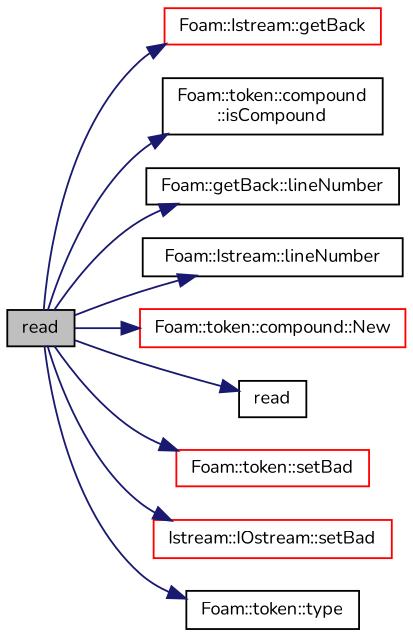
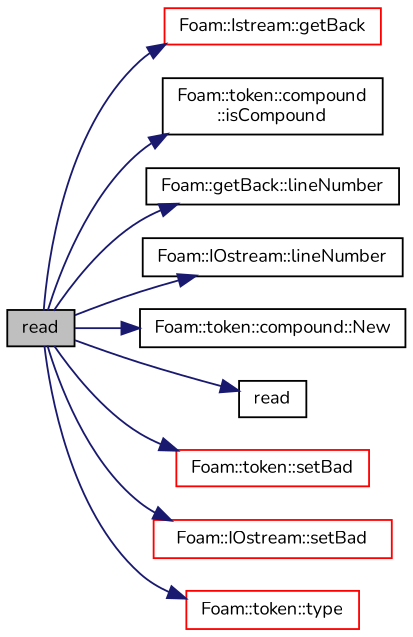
(273, 257) -> (273, 257)
(273, 328) -> (273, 328)
(273, 539) -> (273, 539)
(273, 610) -> (273, 610)
